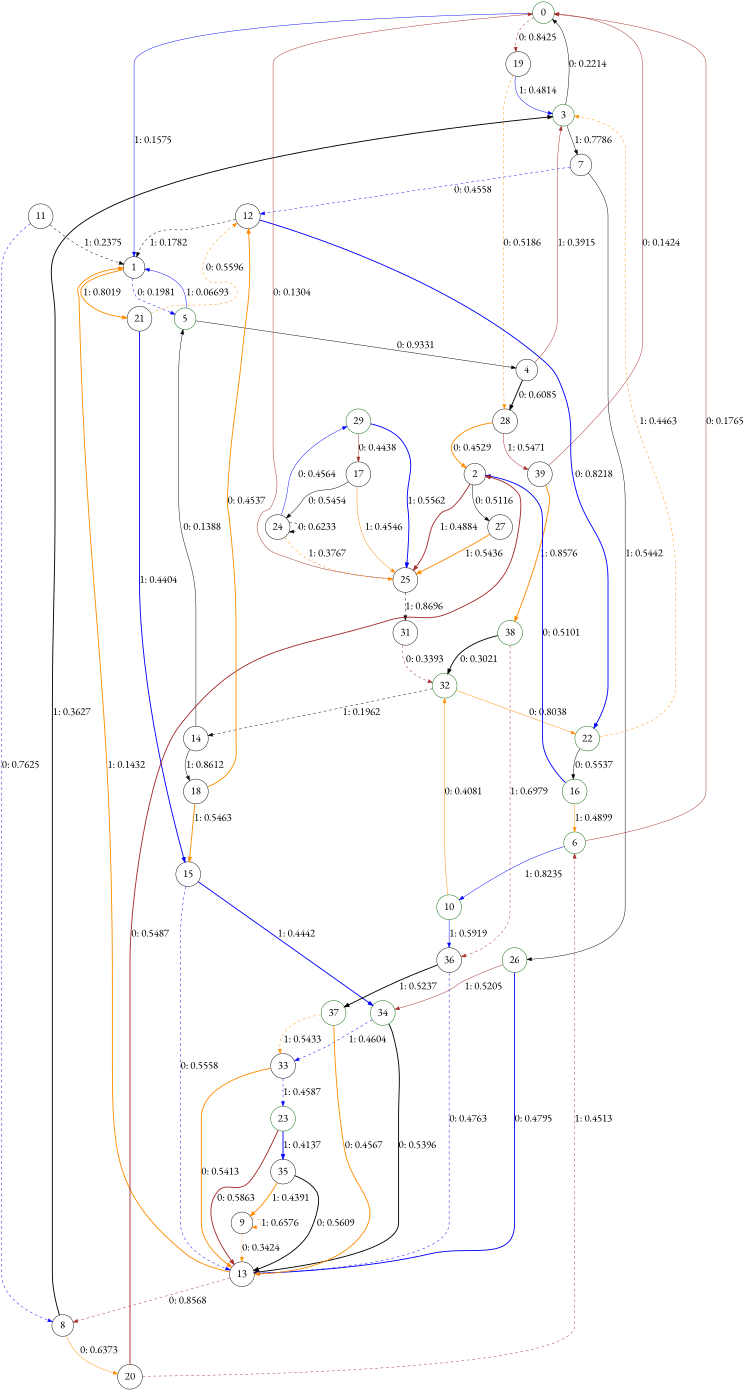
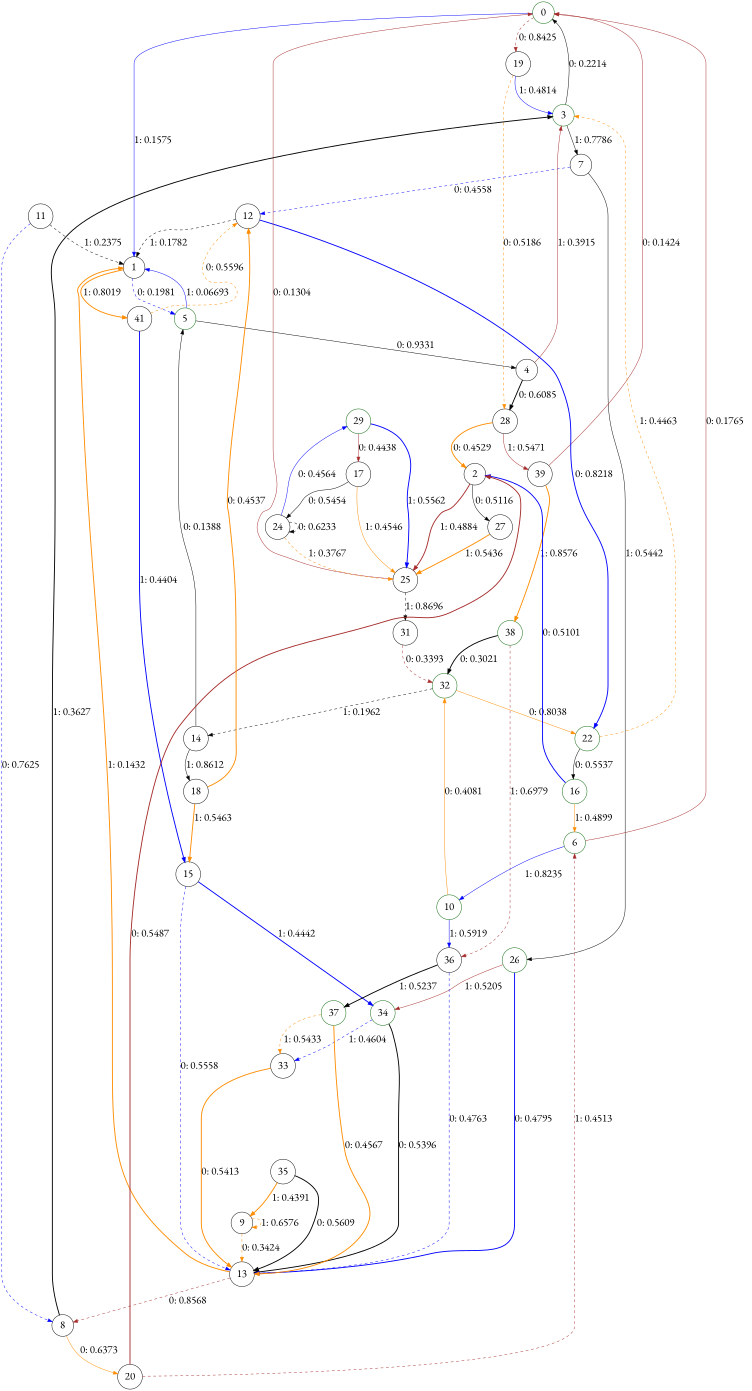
(139, 319) -> (139, 319)
(283, 1119) -> none
